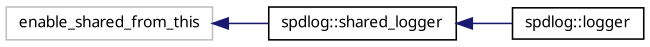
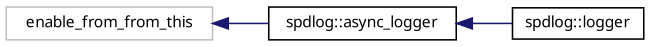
(109, 23) -> (109, 23)
(362, 23) -> (362, 23)
